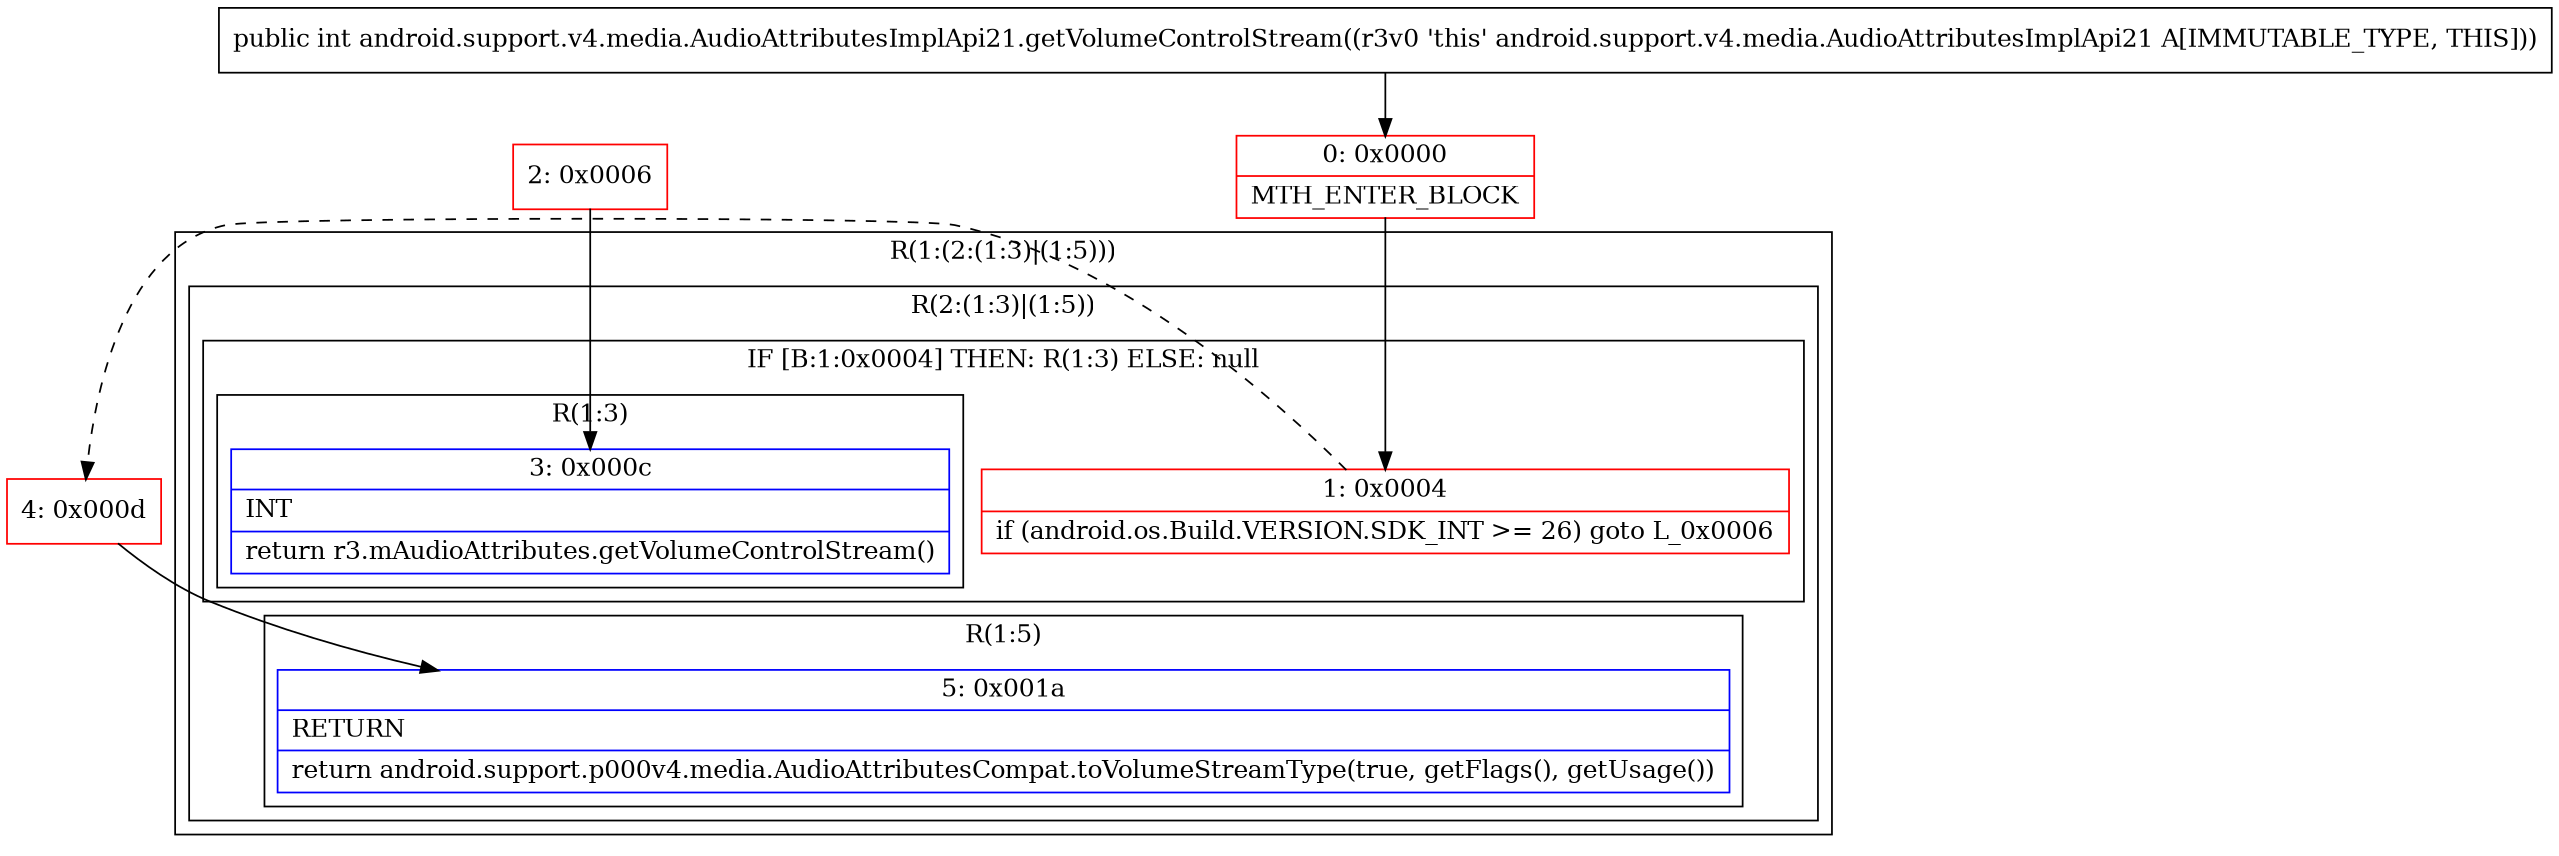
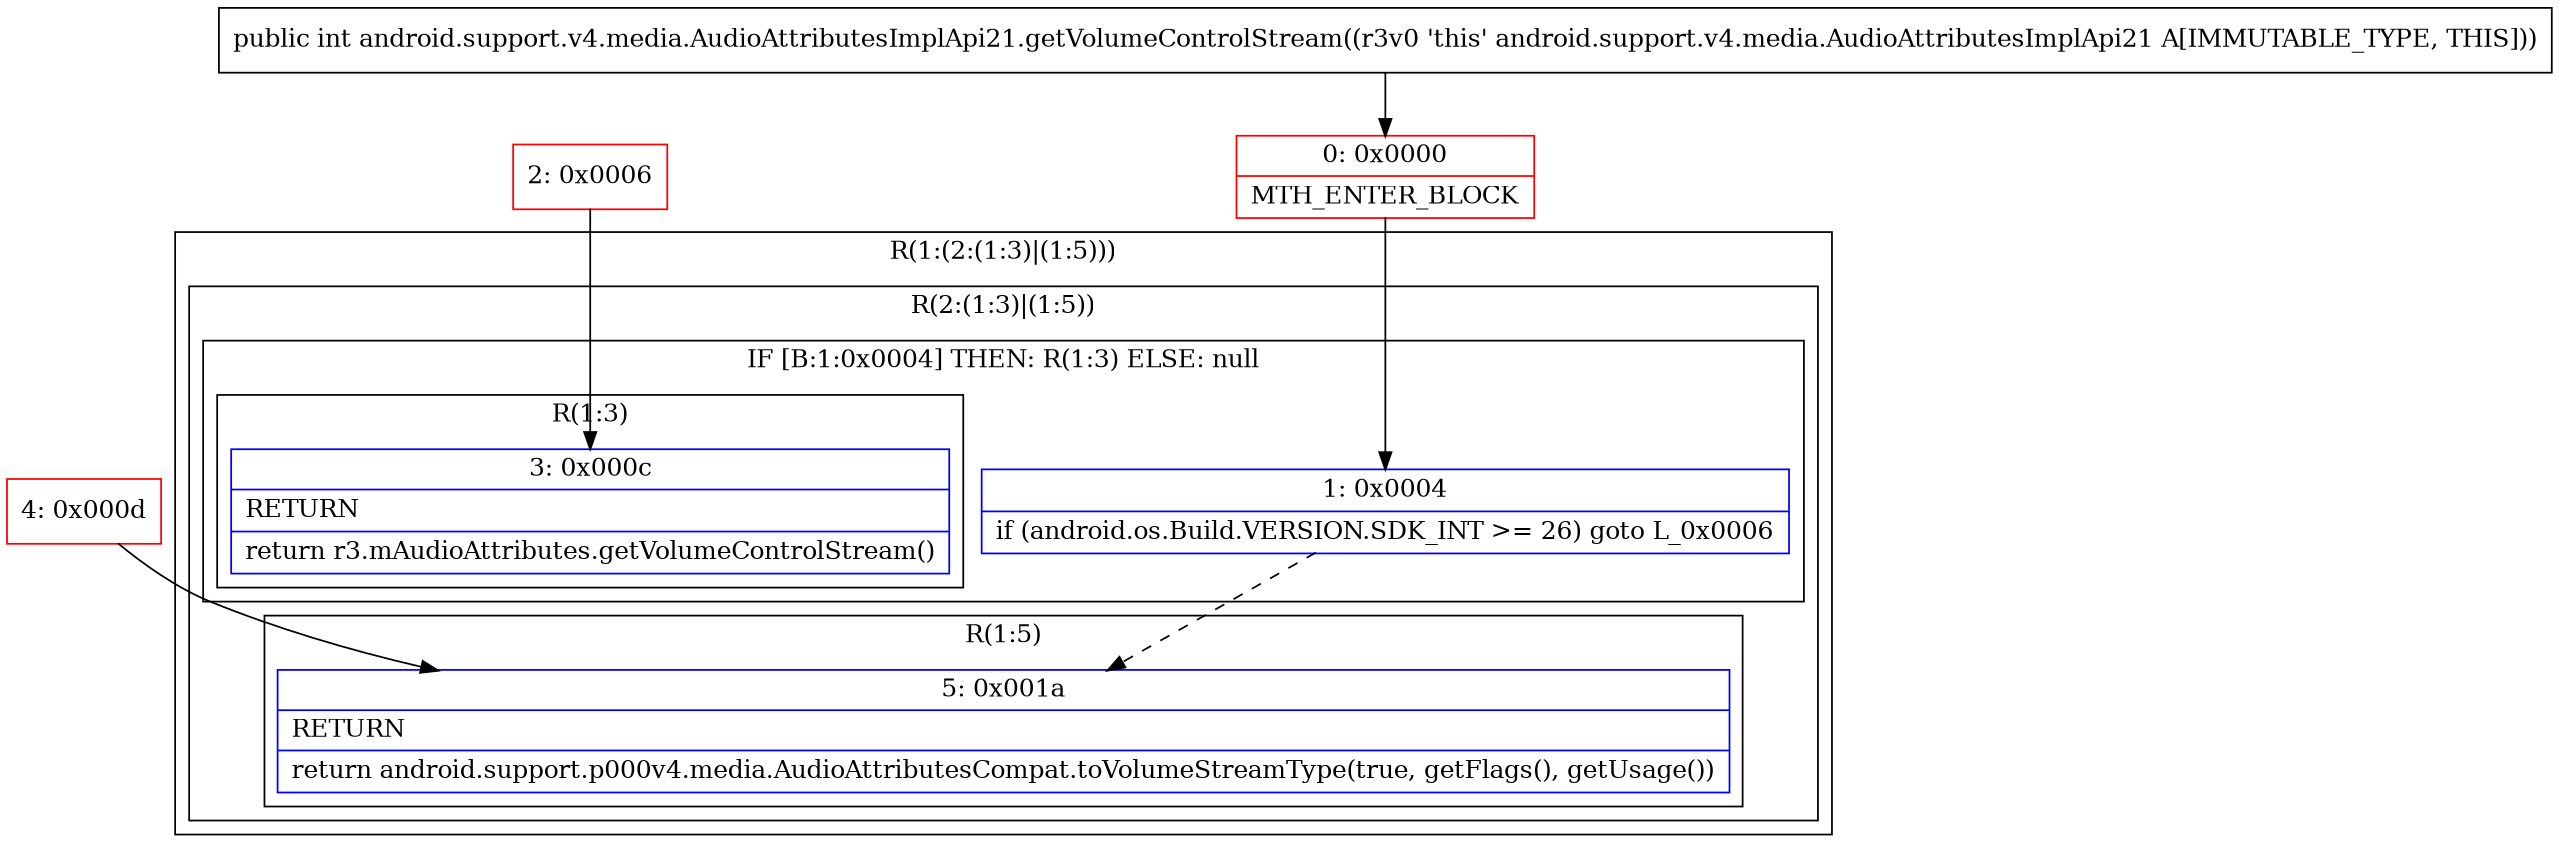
(679, 219) -> (1248, 591)
(269, 510) -> (302, 510)
(1385, 511) -> (1385, 511)
